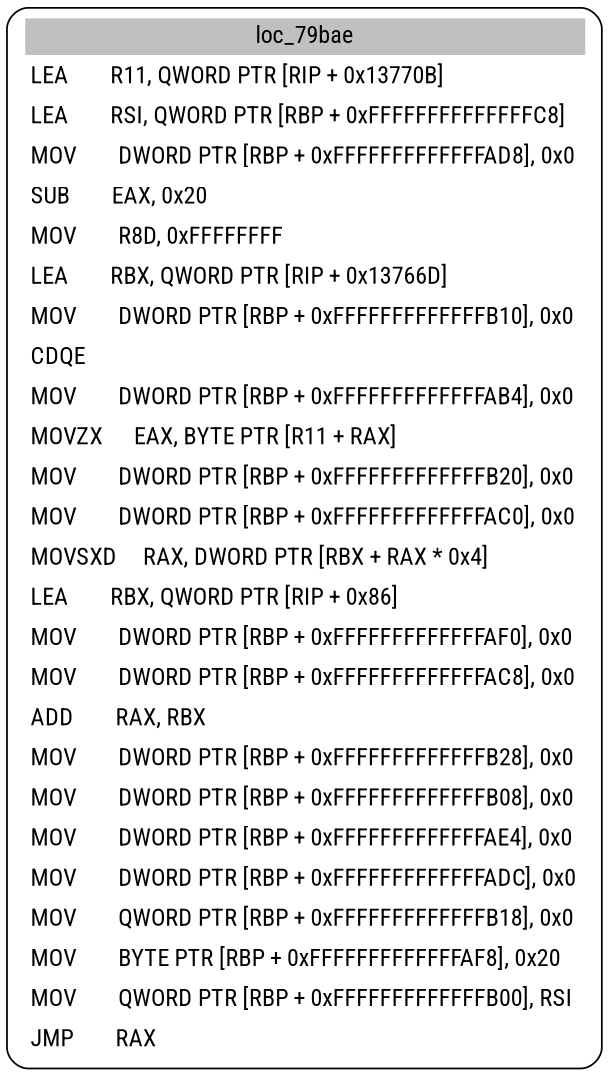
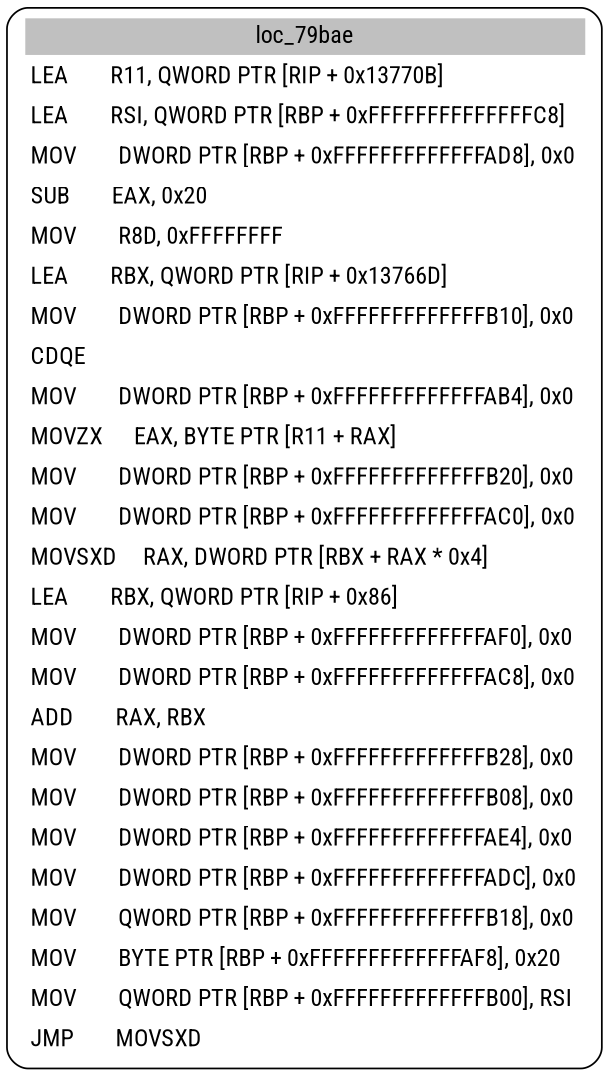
(94, 1039) -> (117, 1039)
